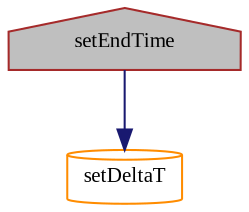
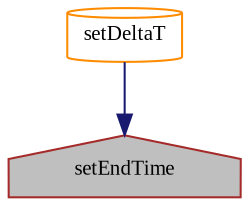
(125, 100) -> (125, 88)
